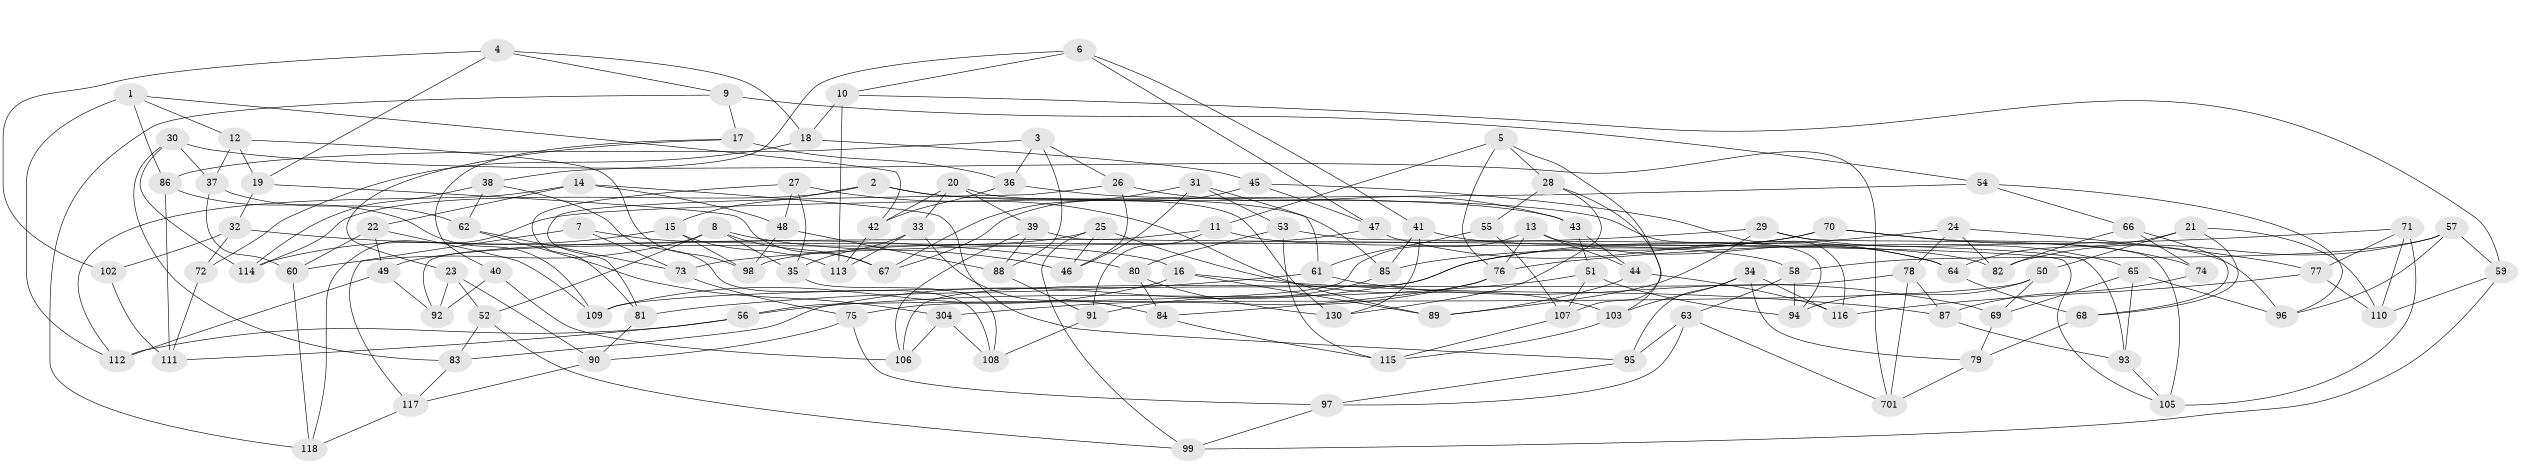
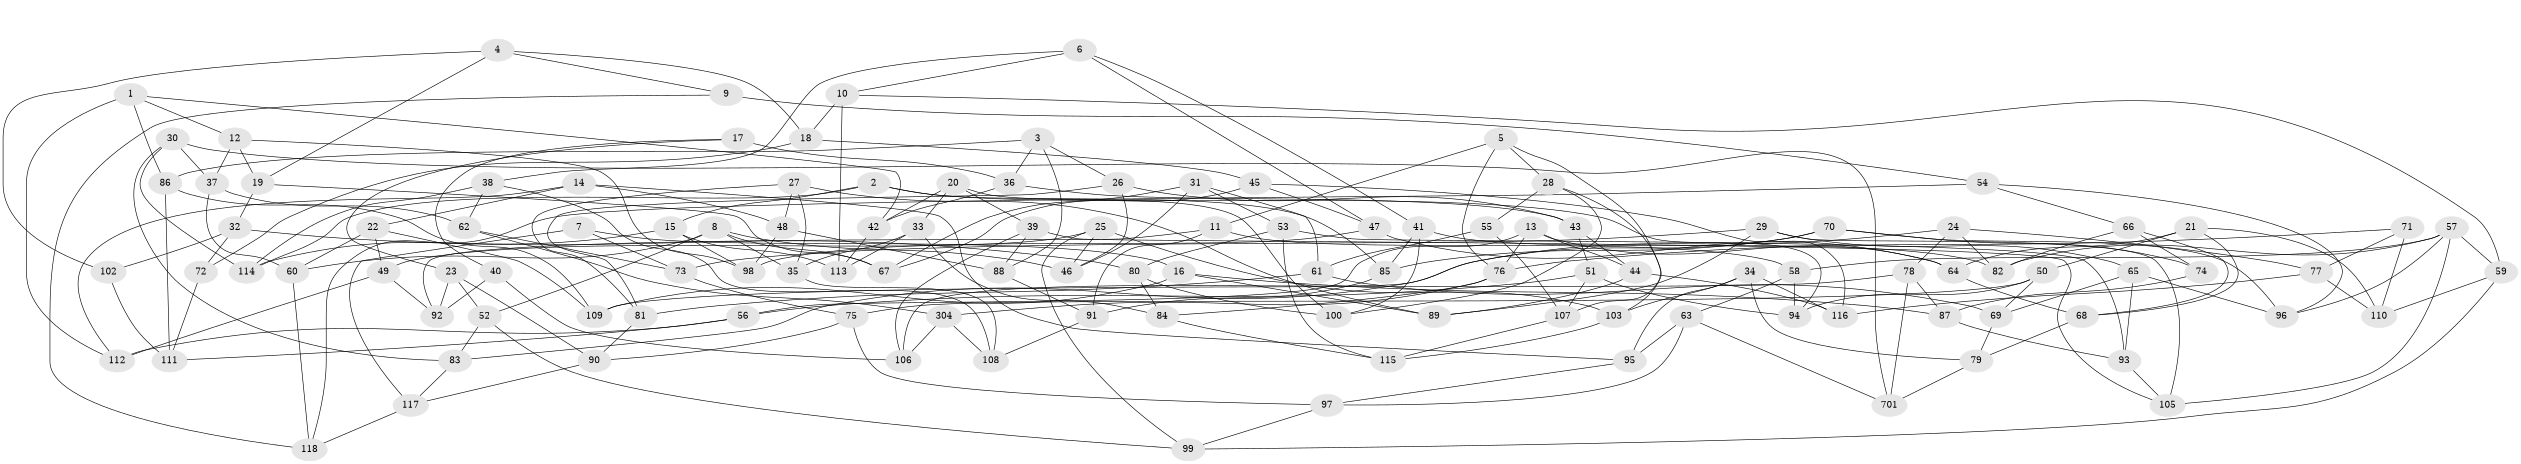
(732, 117) -> none
(1334, 317) -> (1334, 317)
(2346, 372) -> (2358, 378)
